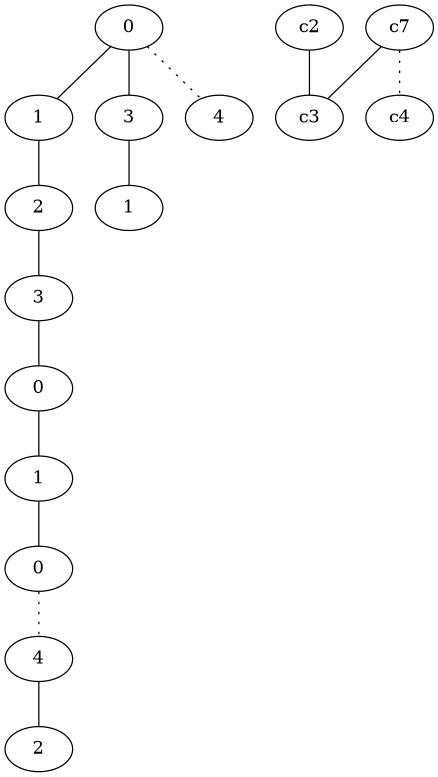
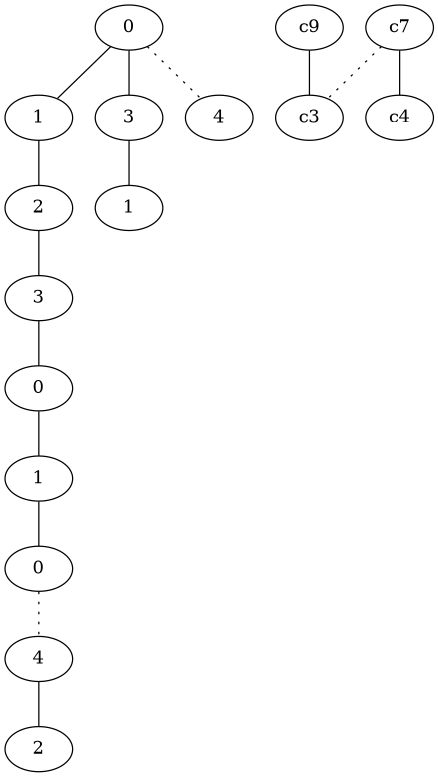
(309, 28) -> (309, 28)
(355, 73) -> (355, 73)
(400, 73) -> (400, 73)
